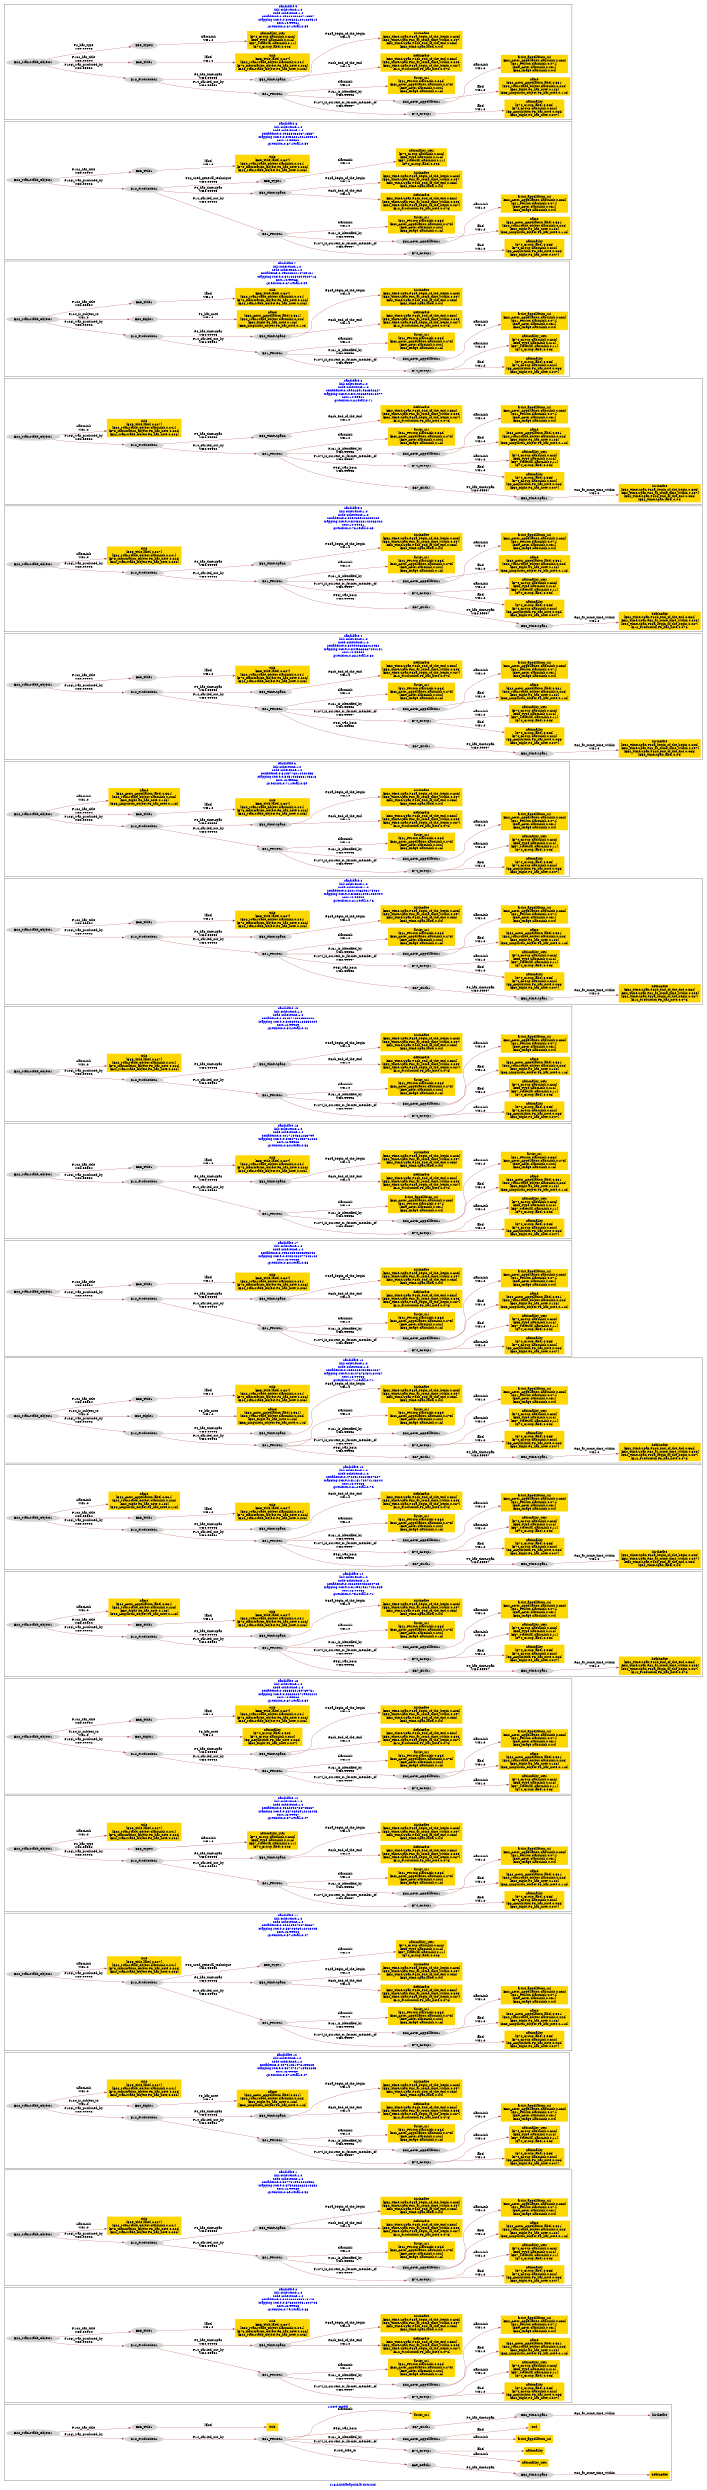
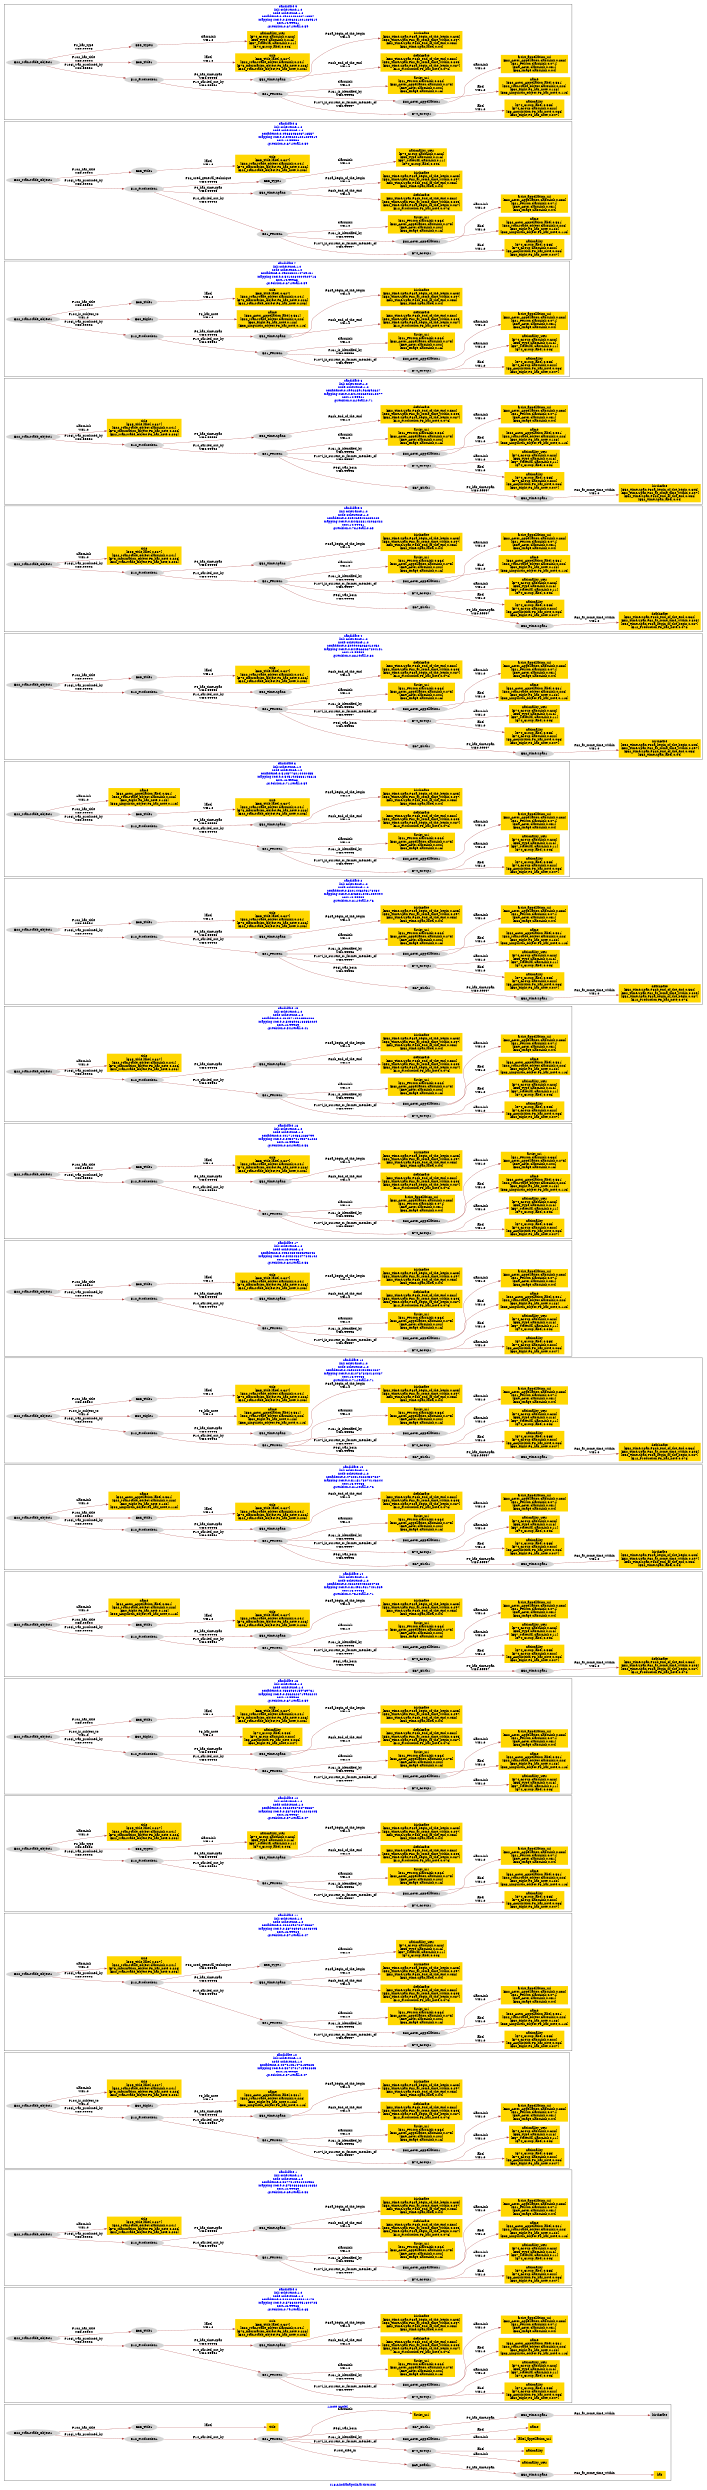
(534, 2427) -> (534, 2427)
(534, 2439) -> (534, 2439)
(660, 2475) -> (660, 2475)
